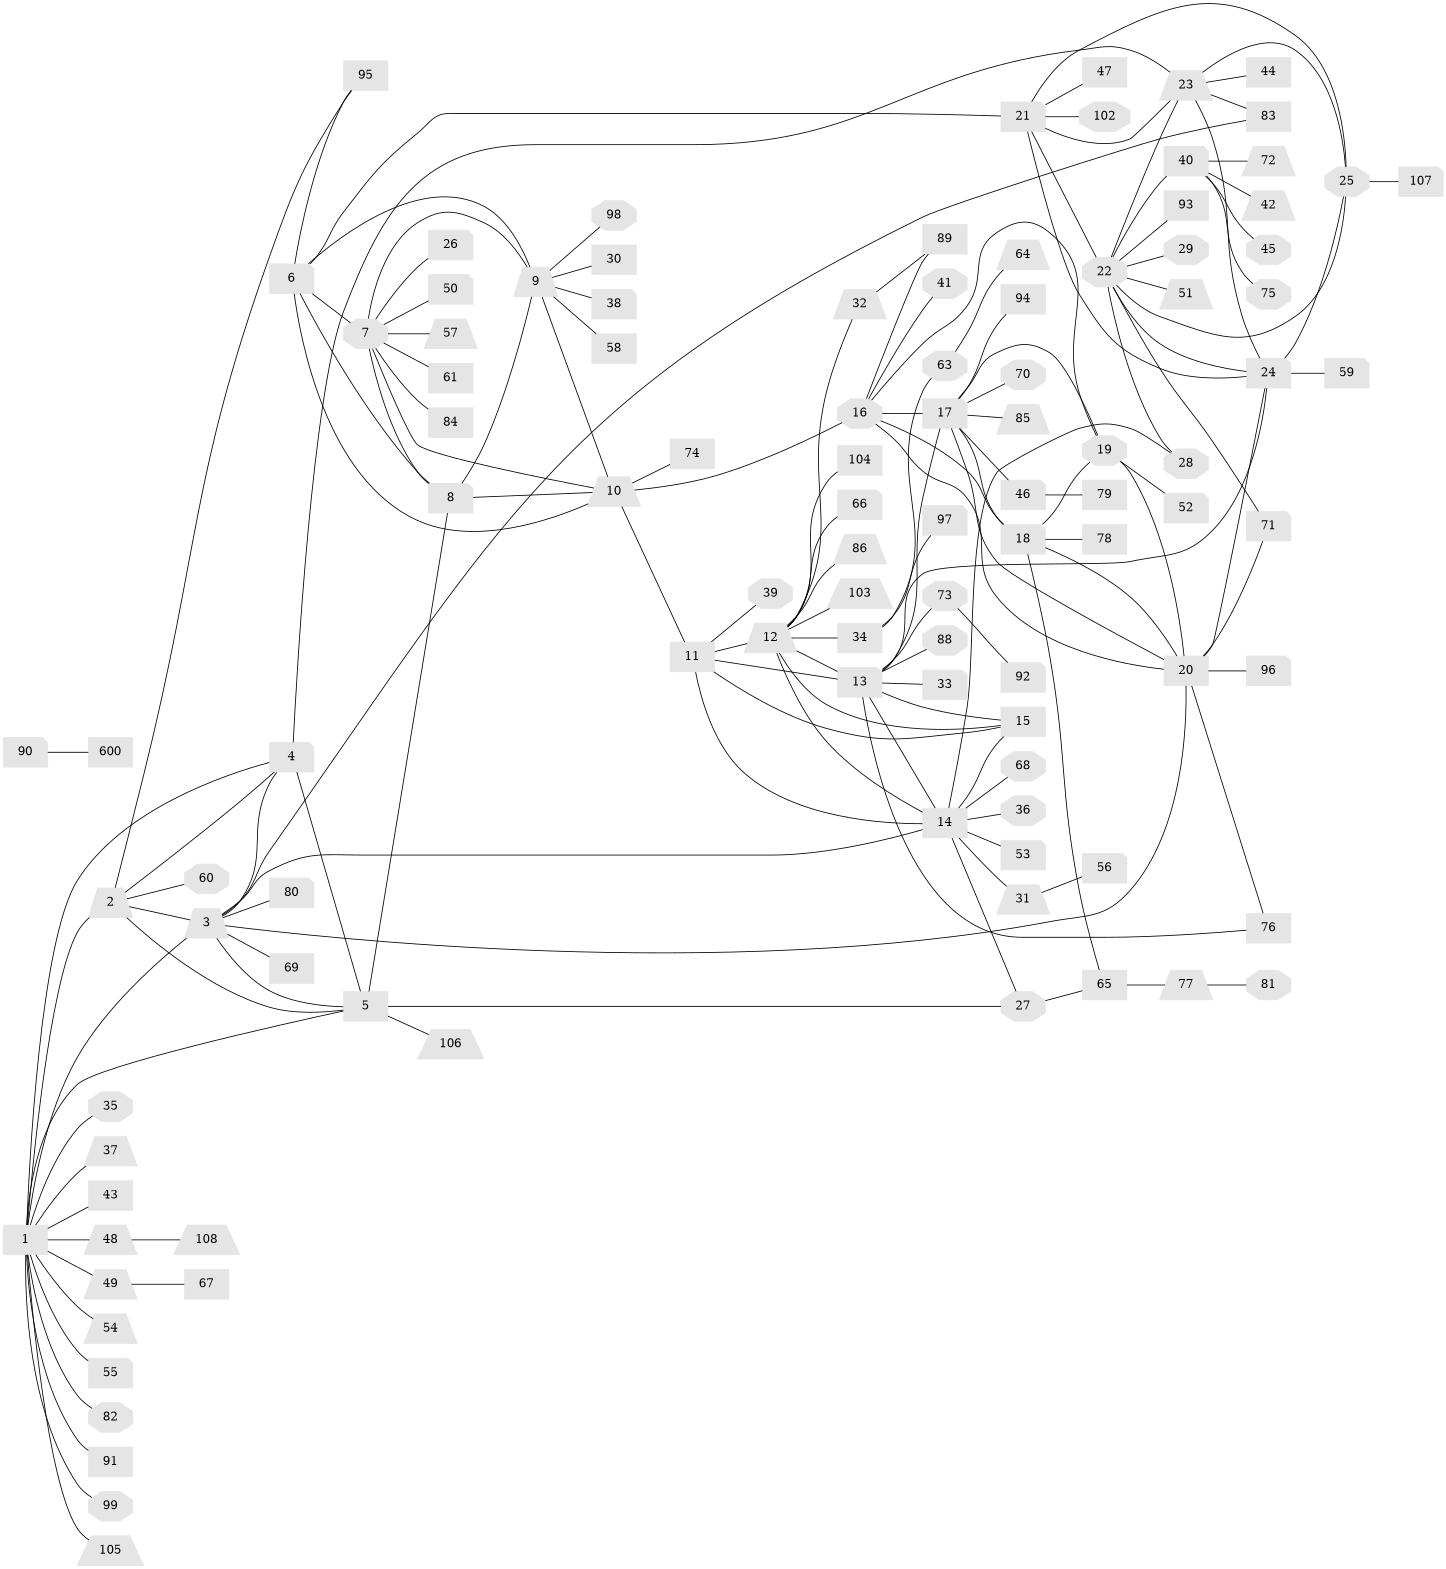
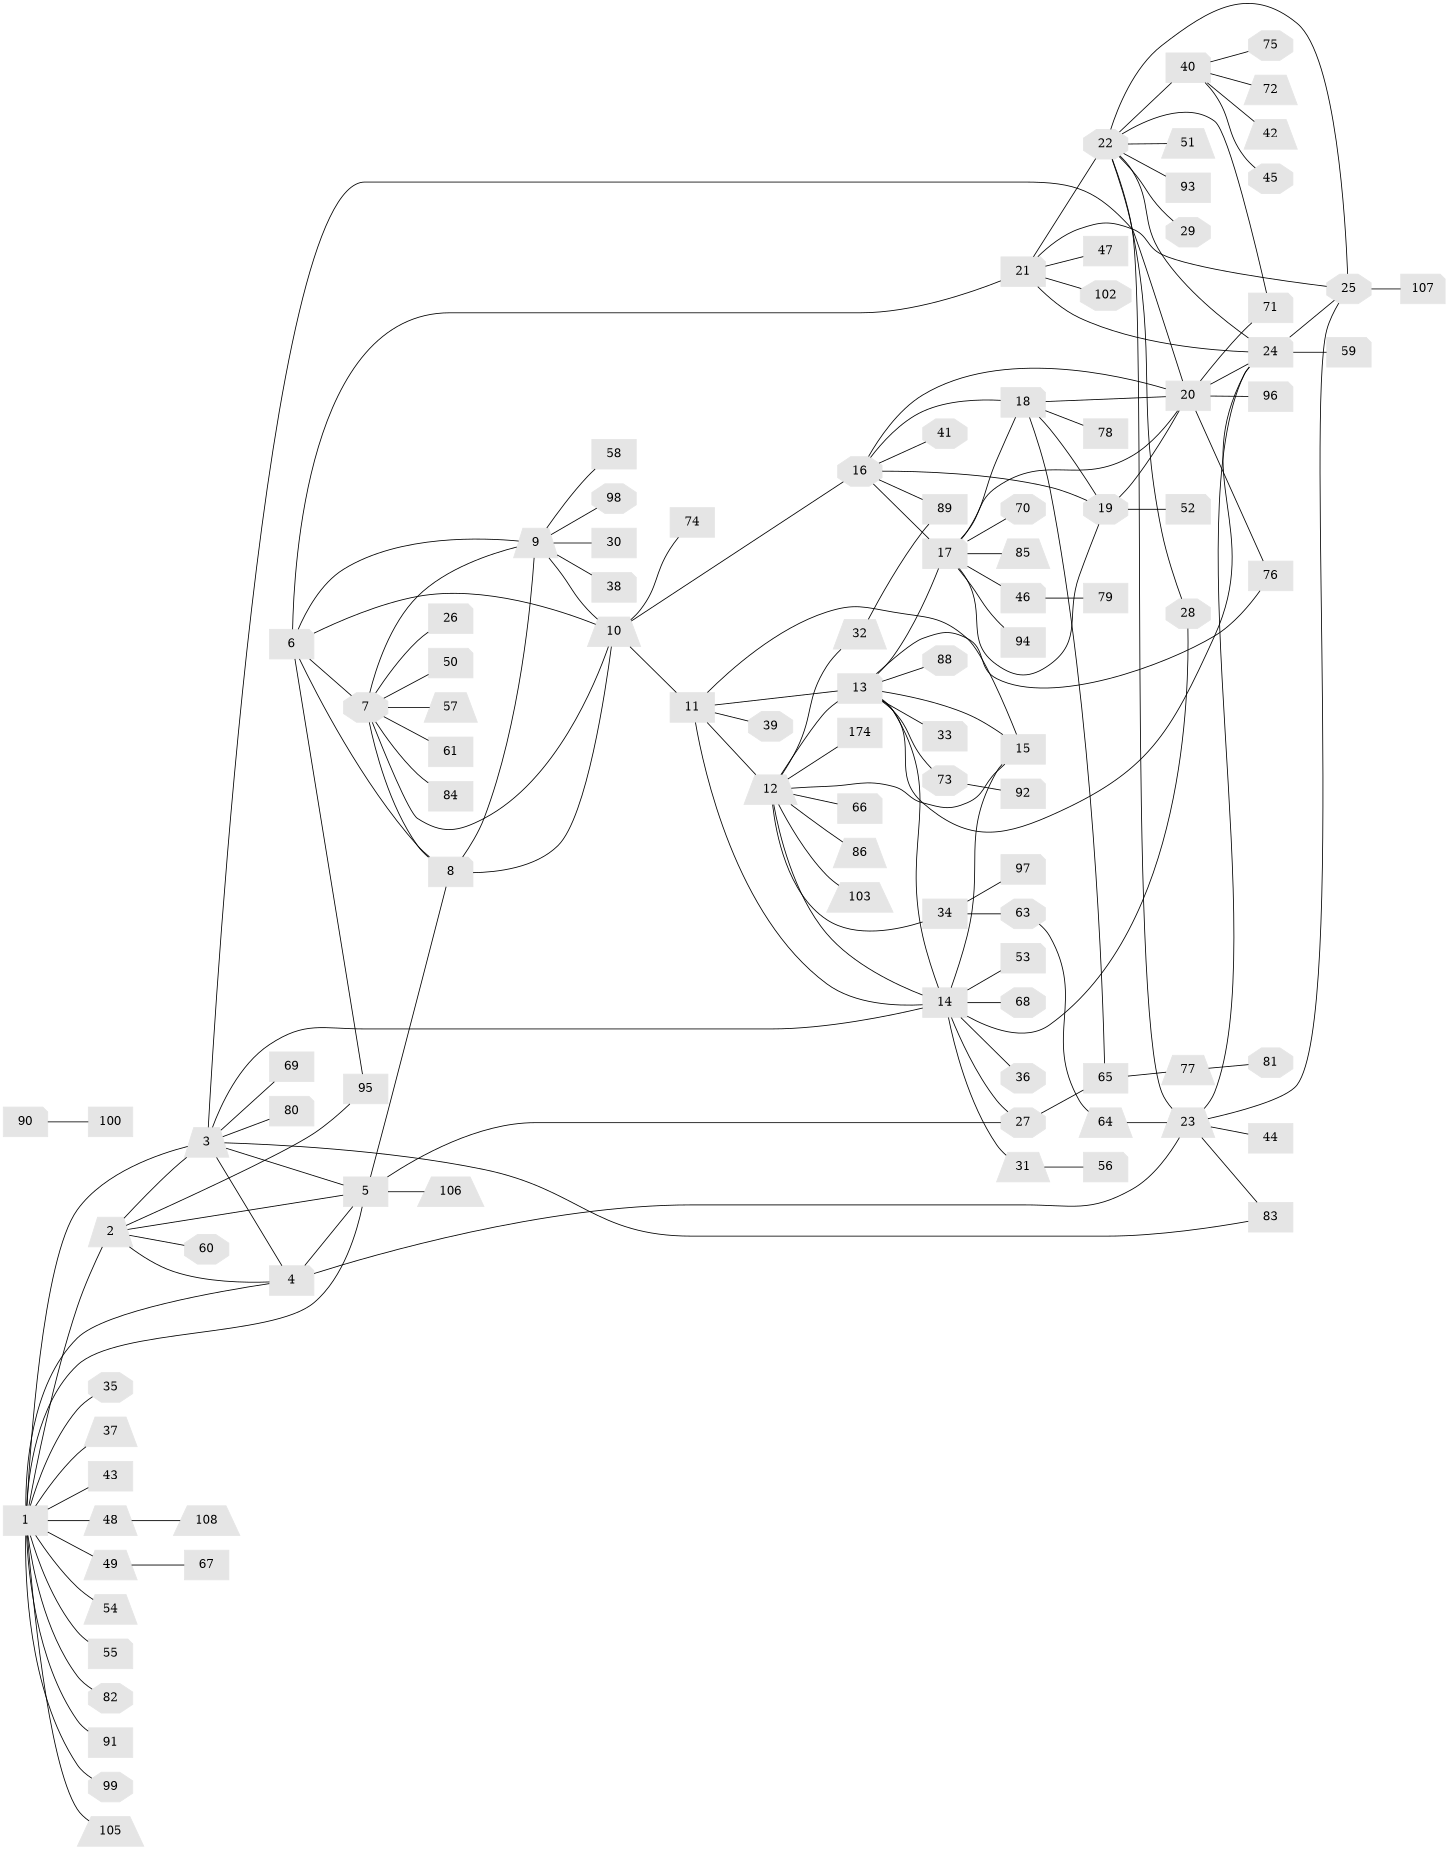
(1115, 143) -> (1147, 1123)
(860, 460) -> (860, 733)
(111, 752) -> (111, 1122)
